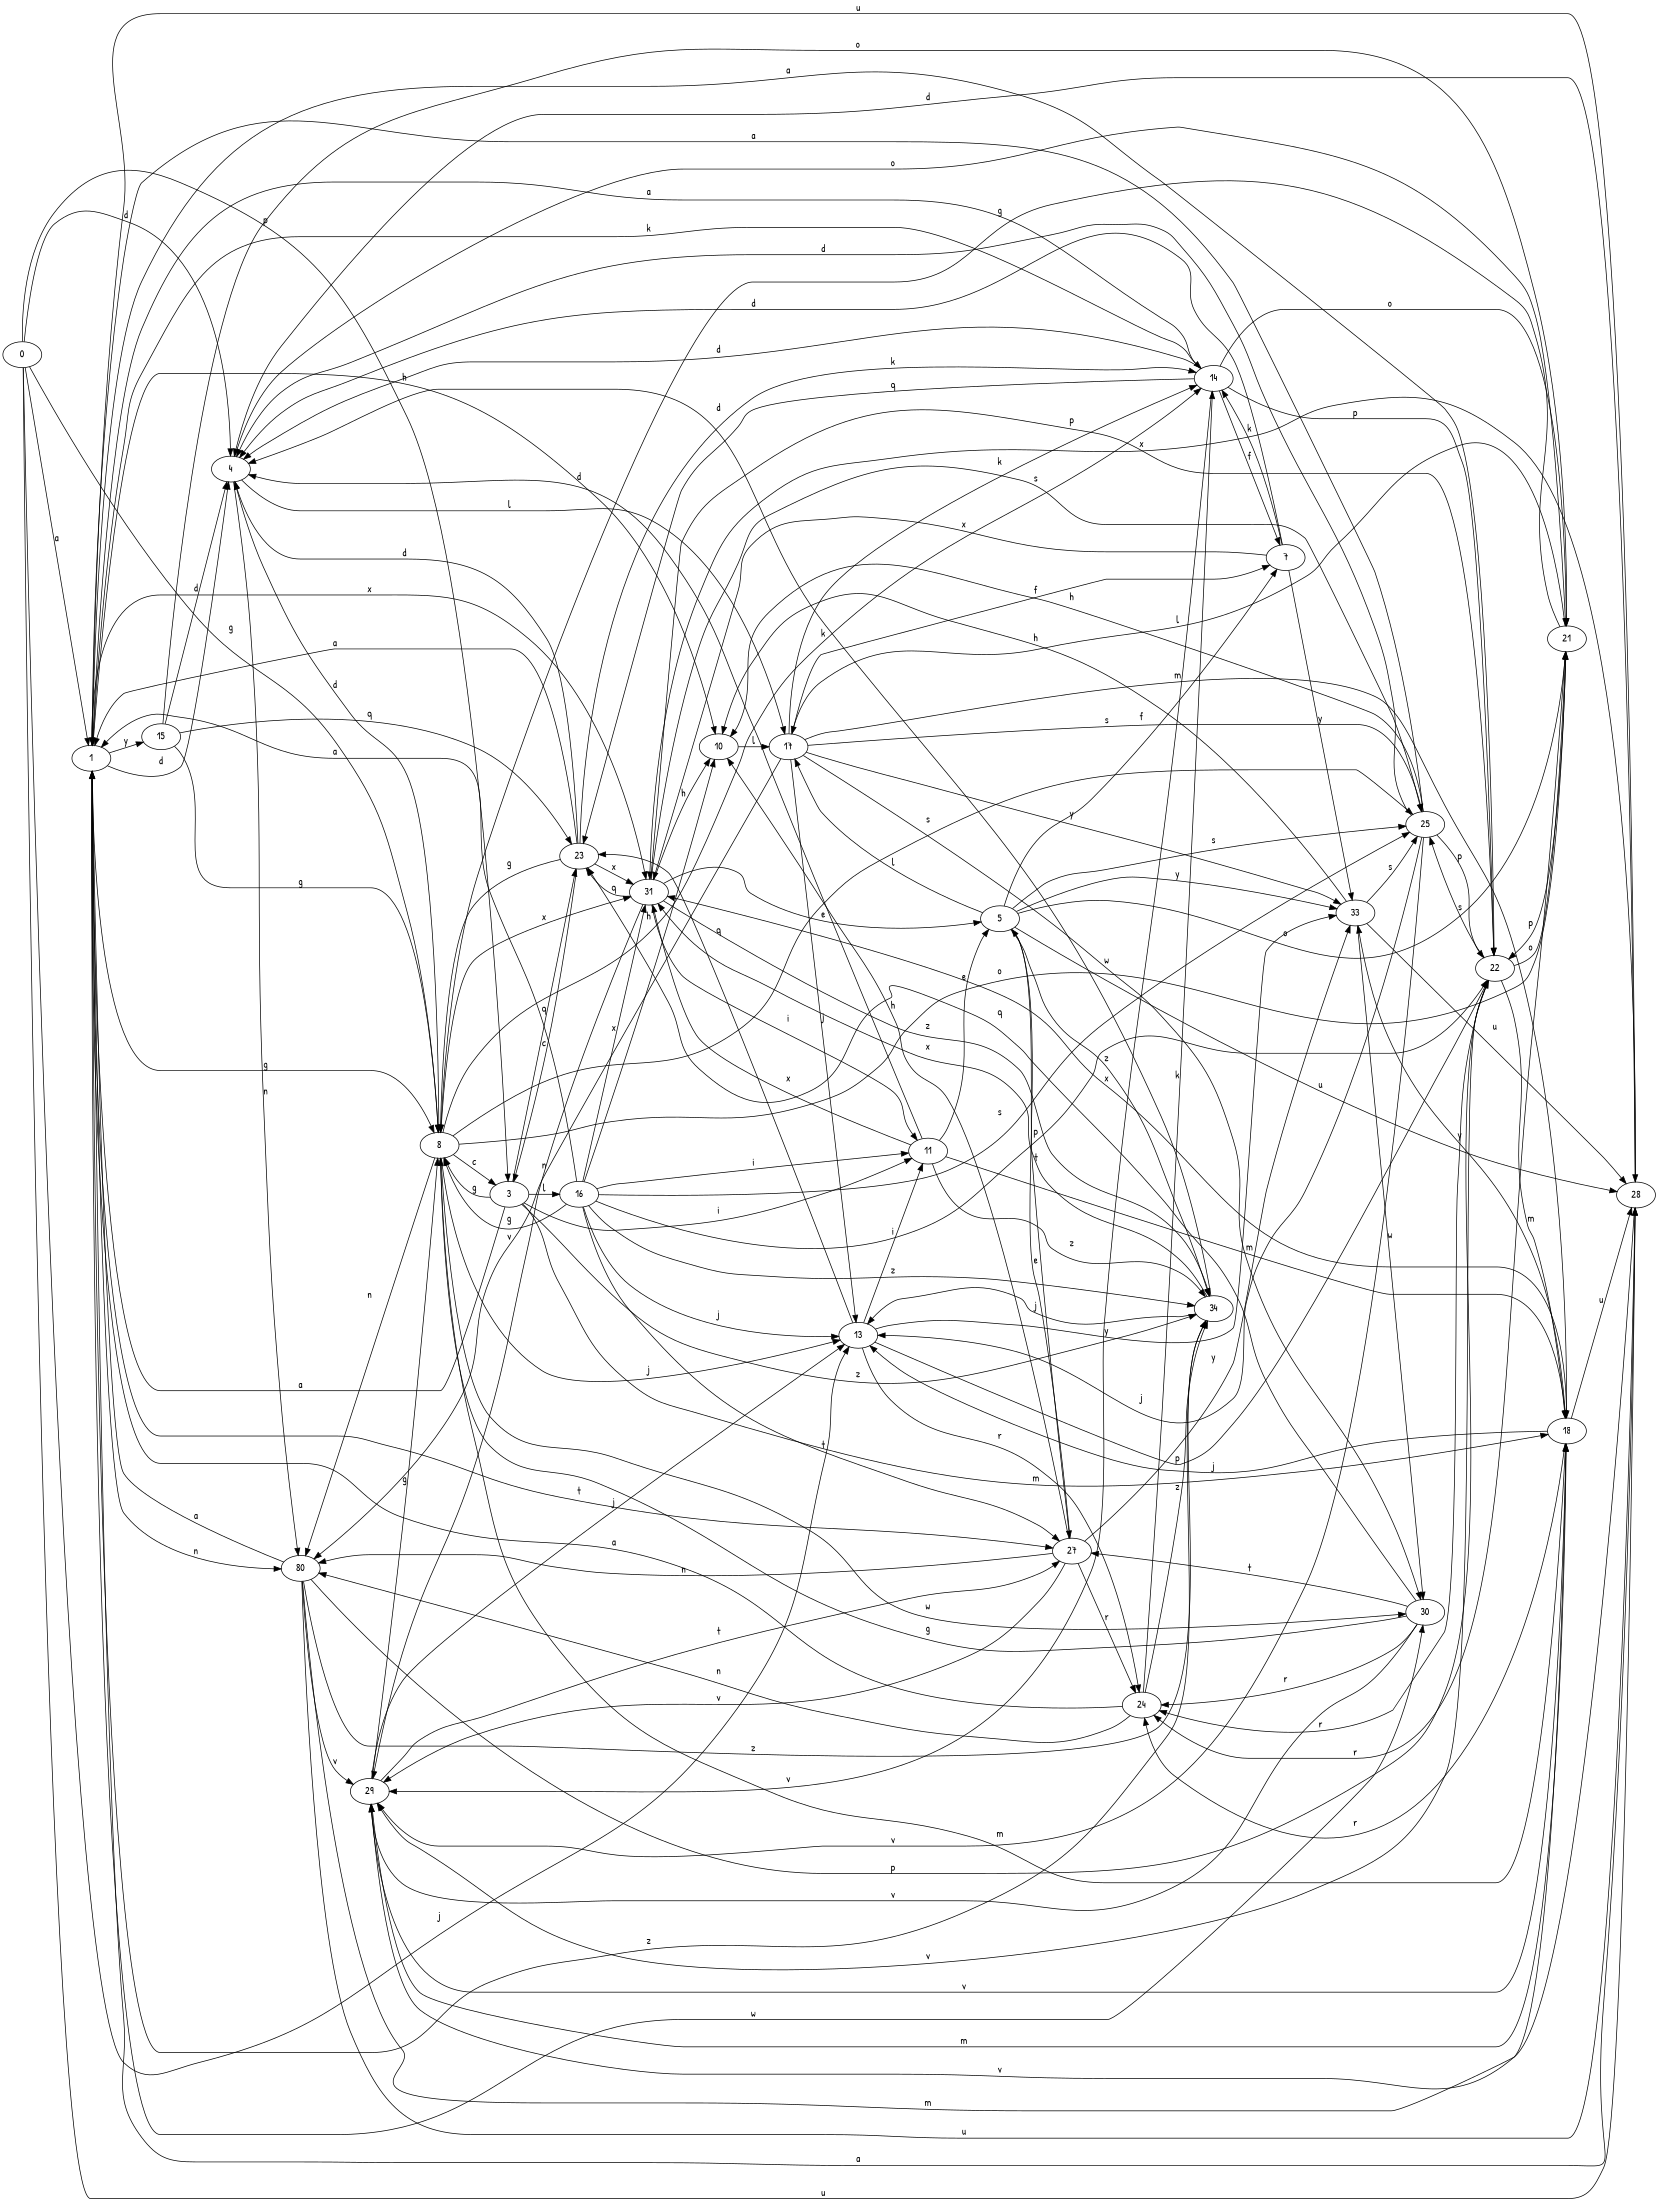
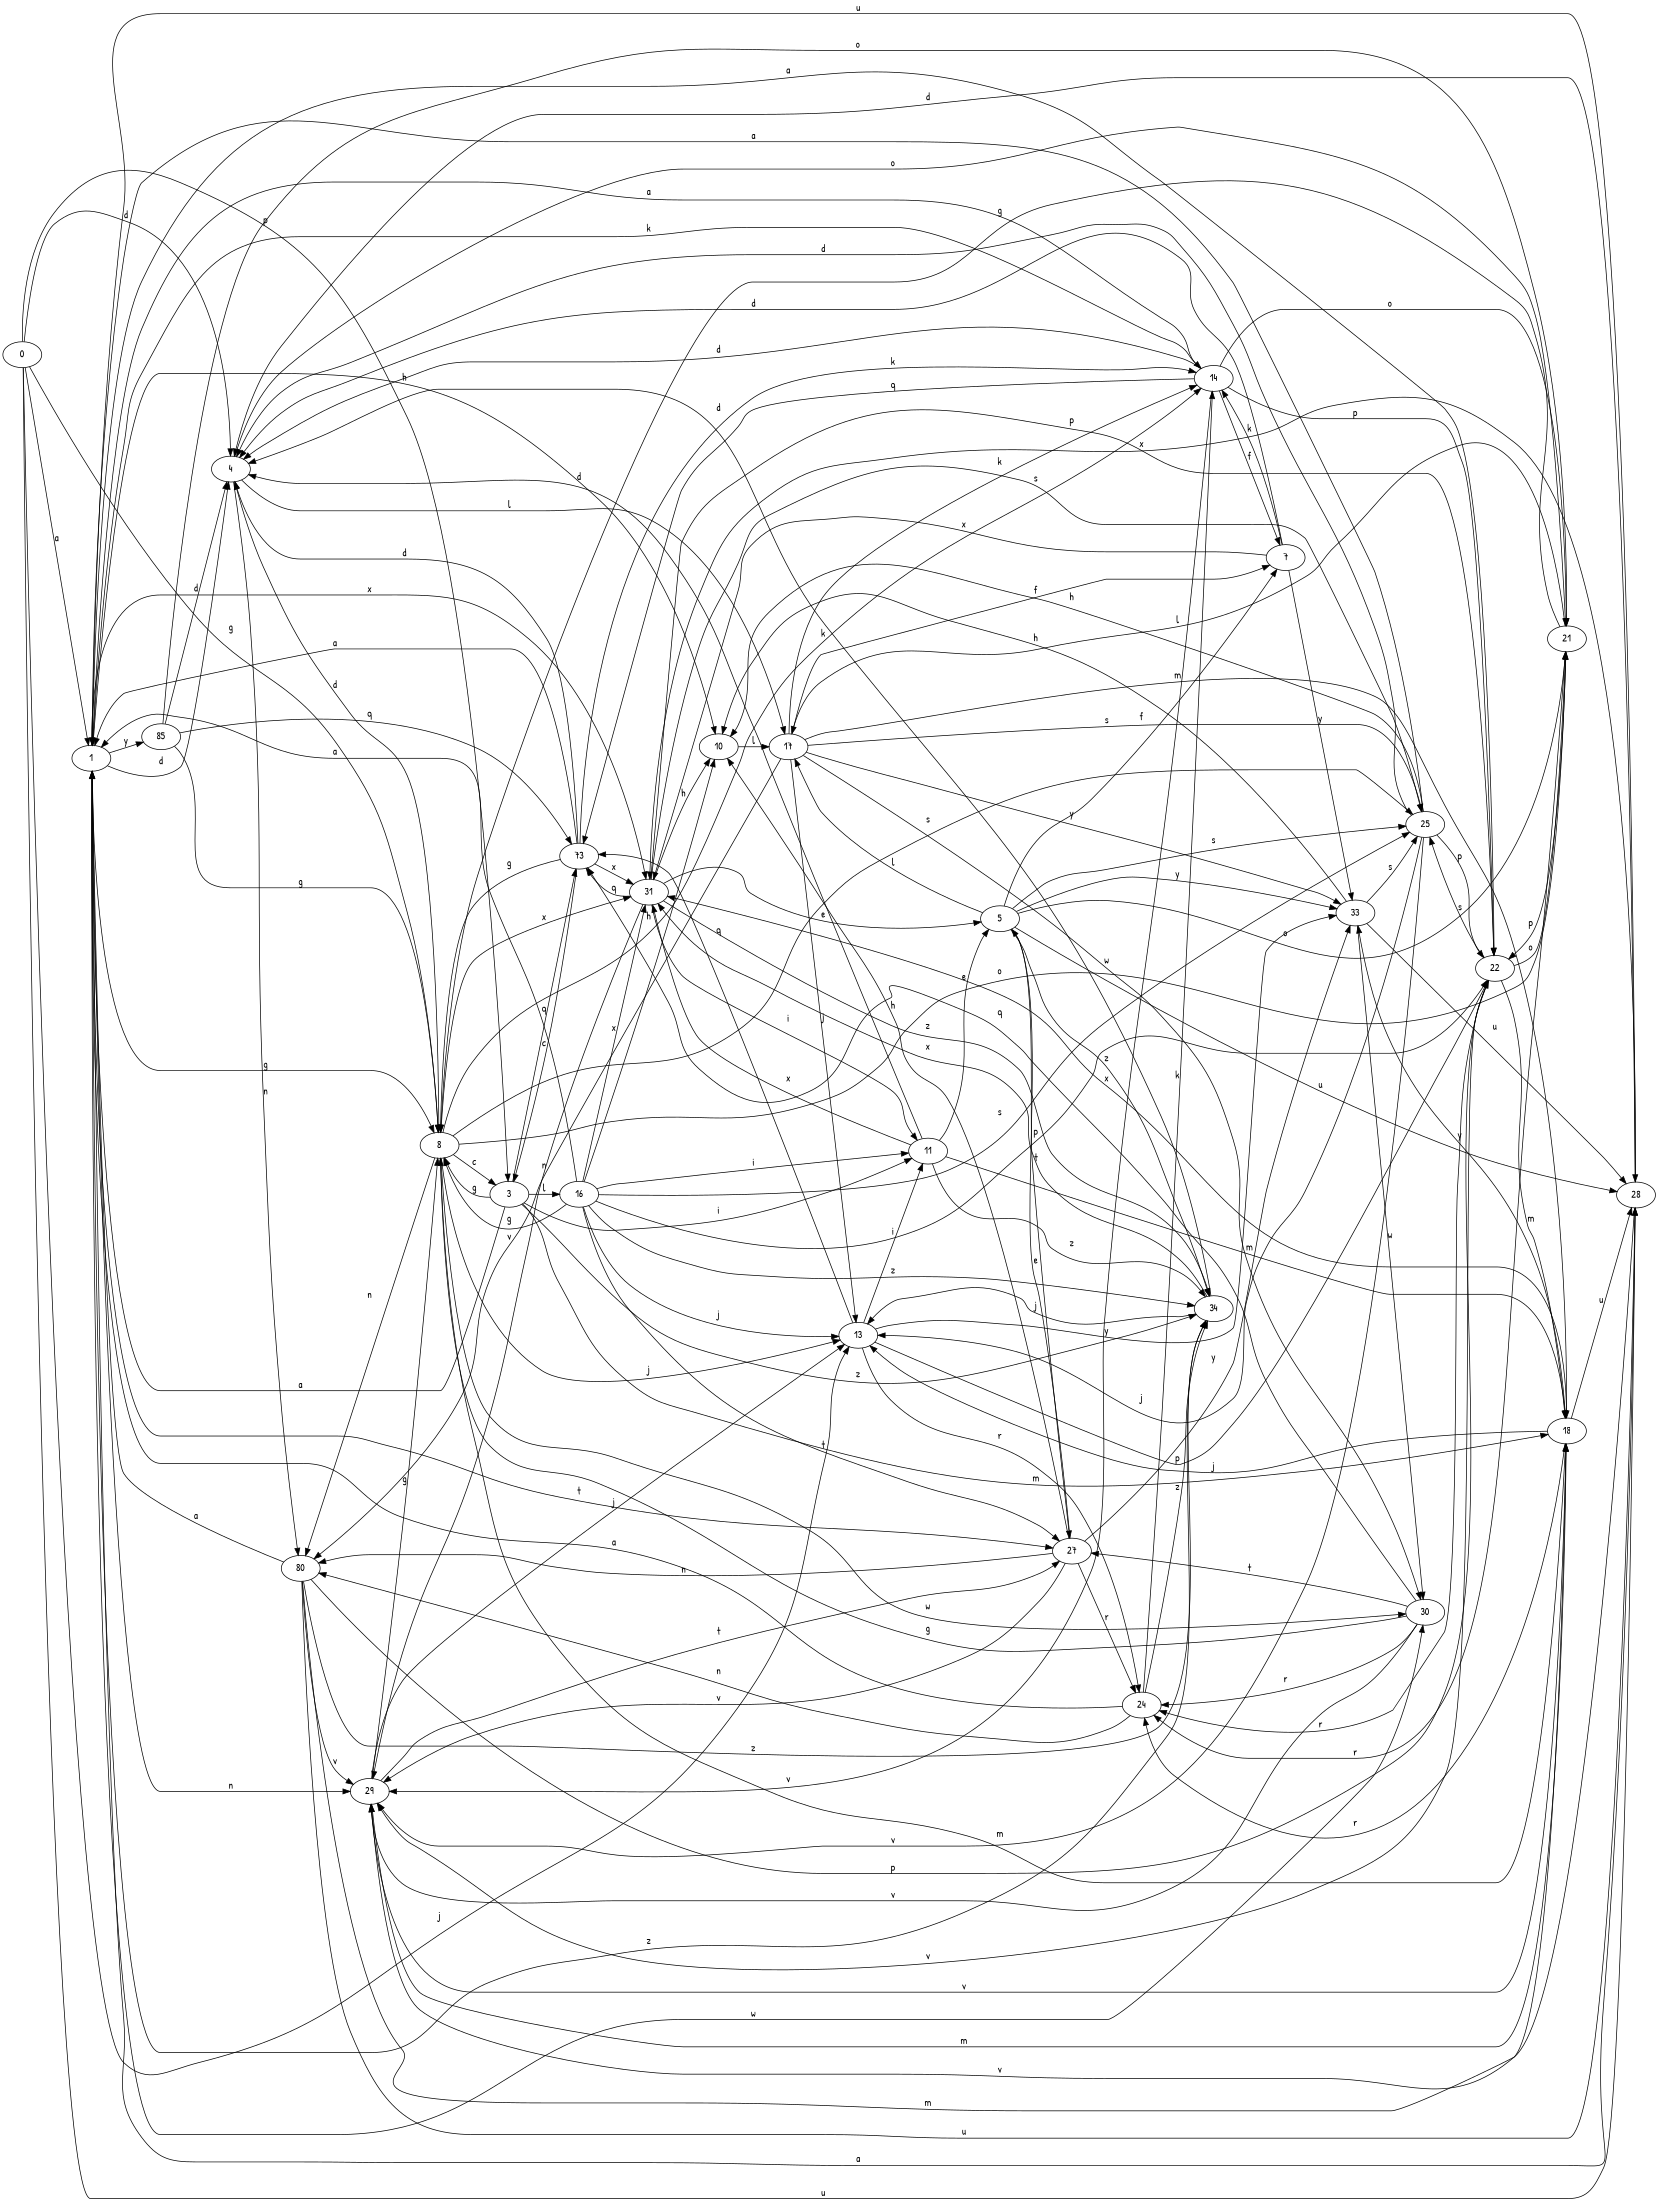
(161, 737) -> (161, 737)
(579, 856) -> (579, 856)
(110, 1407) -> (112, 1436)
